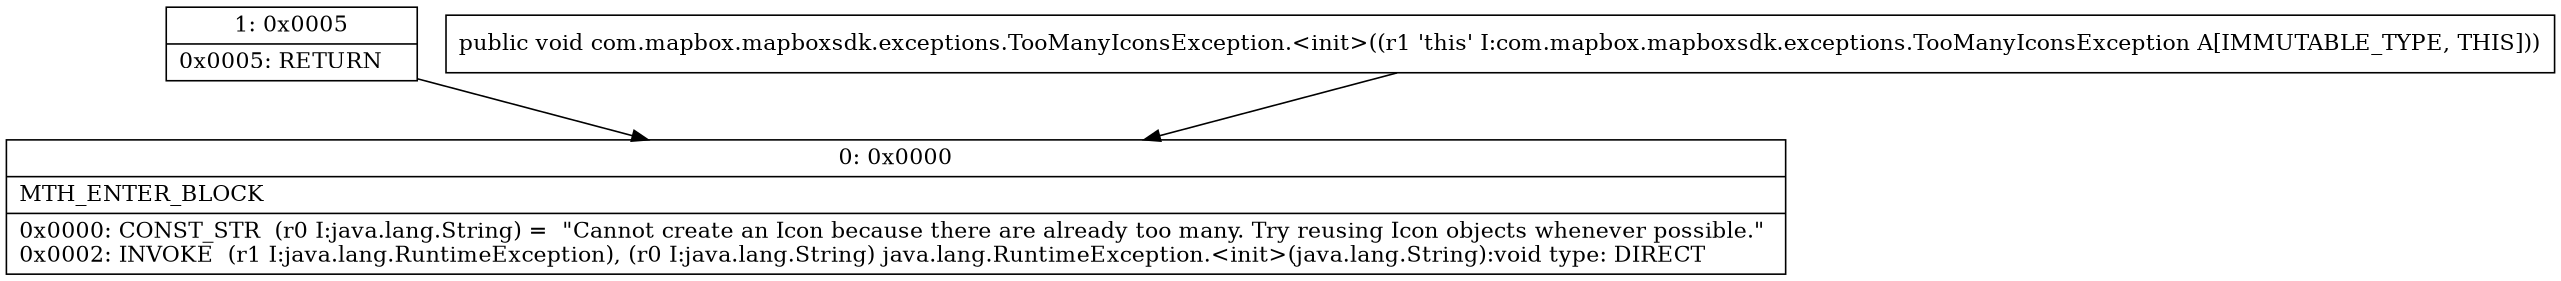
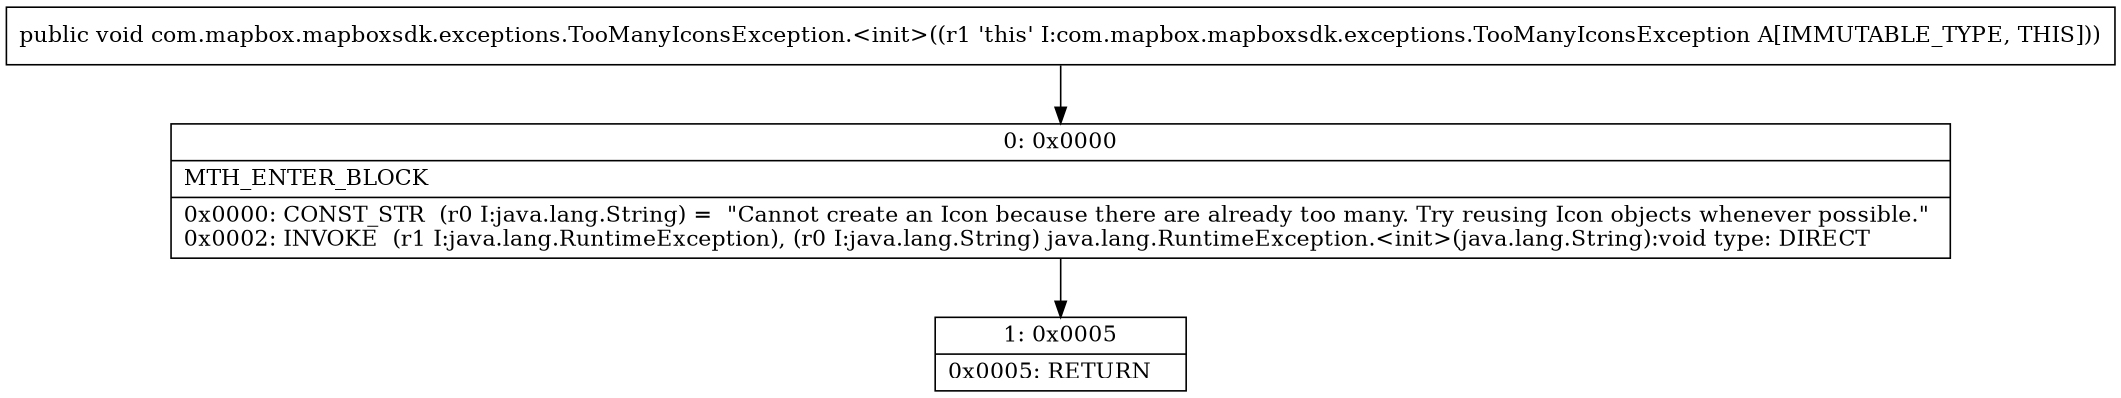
(525, 107) -> (1061, 280)
